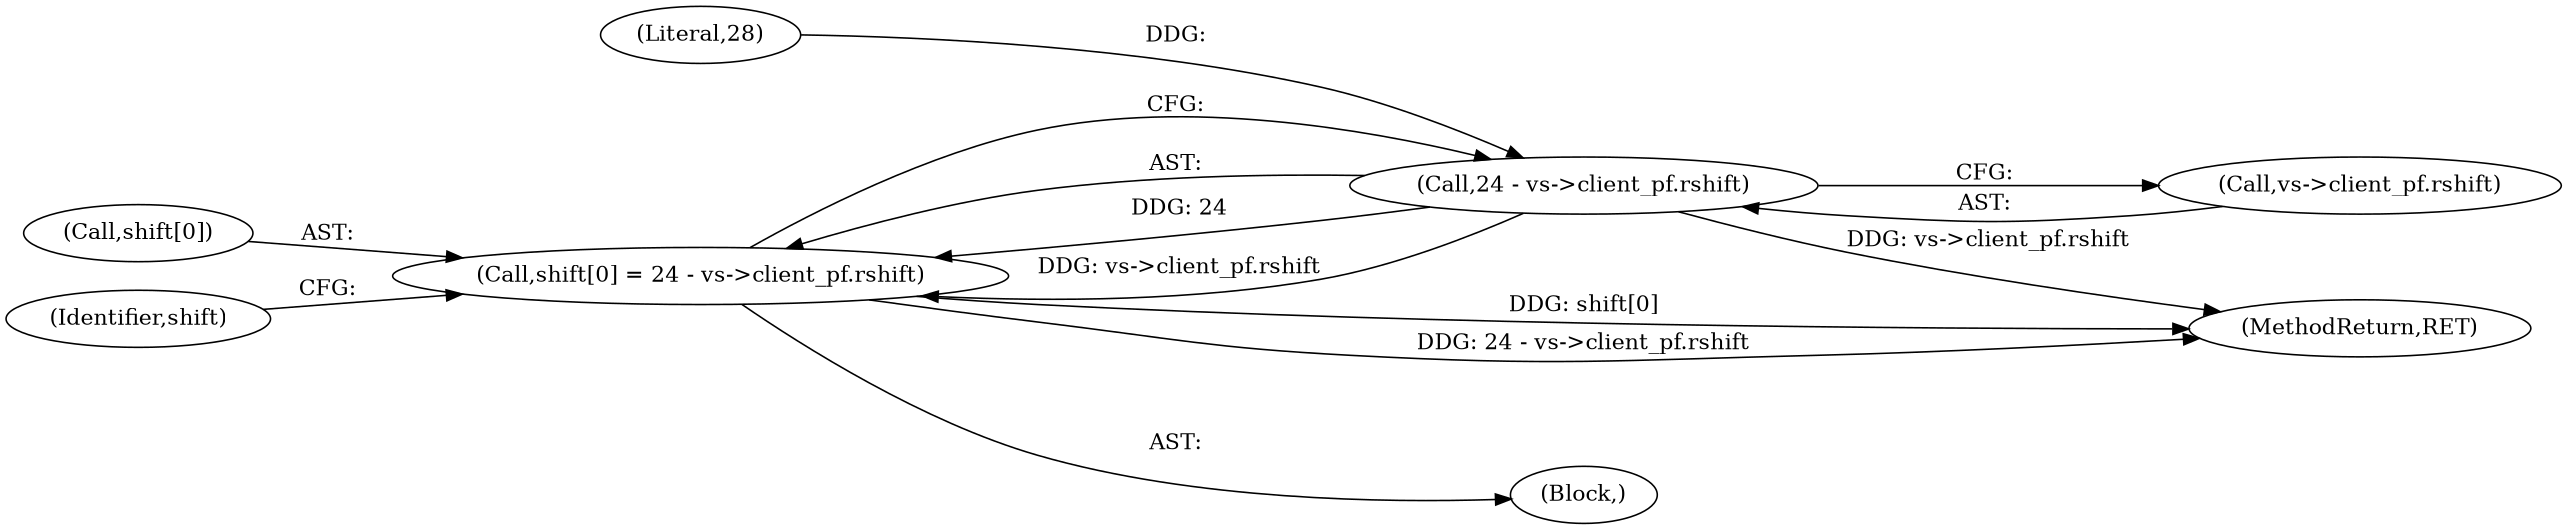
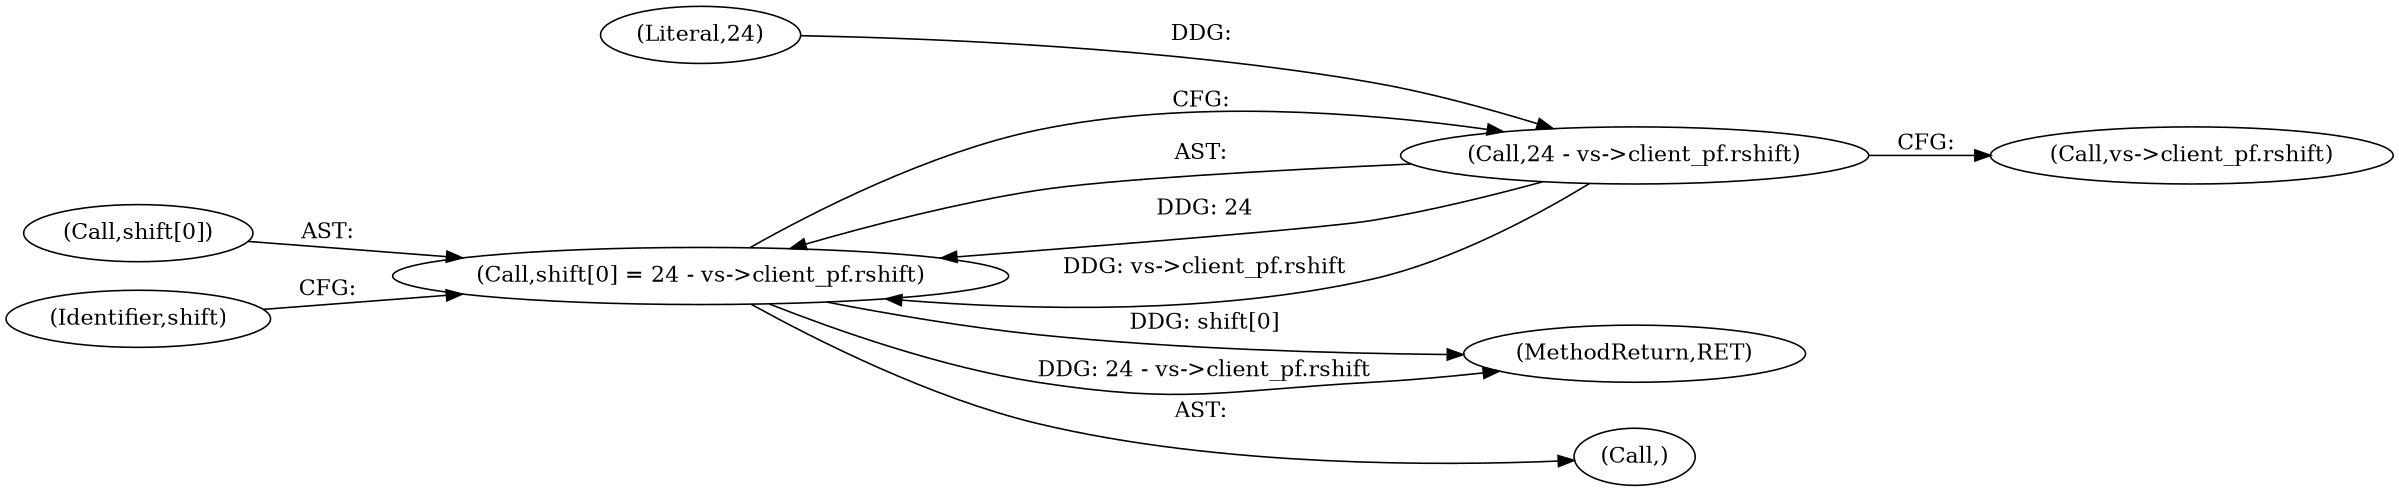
(701, 35) -> (701, 35)
(1991, 222) -> none
(1940, 270) -> none
(1584, 495) -> (1635, 457)
